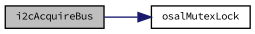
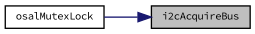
(121, 17) -> (121, 17)
